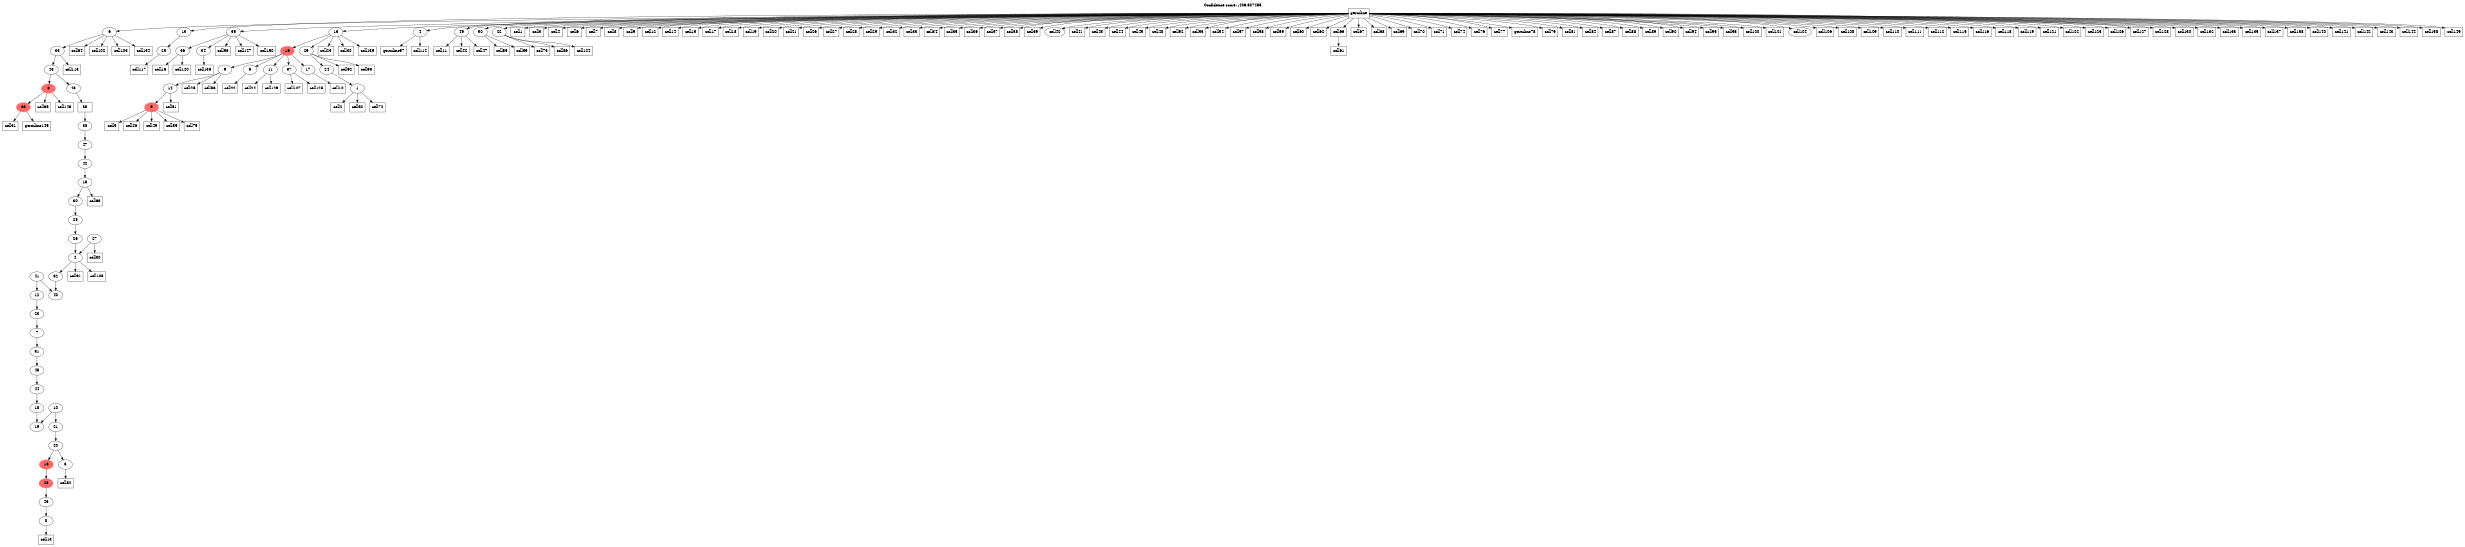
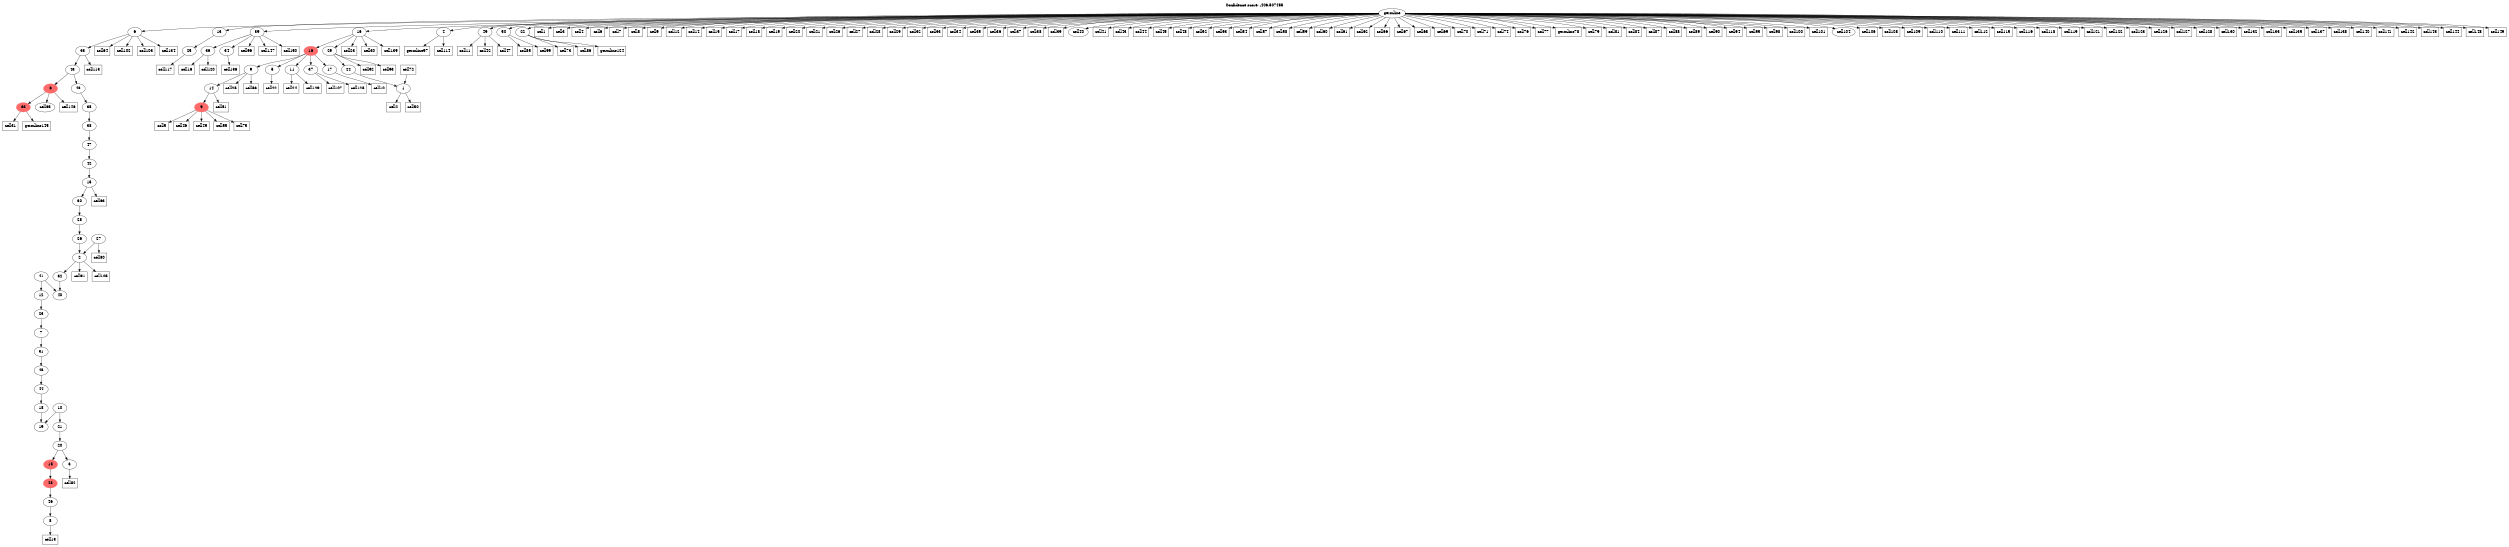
(1359, 13) -> (1392, 13)
(2431, 32) -> (2475, 32)
(1339, 40) -> (1367, 22)
(583, 51) -> (612, 51)
(366, 97) -> (406, 78)
(43, 107) -> (45, 107)
(85, 107) -> (89, 107)
